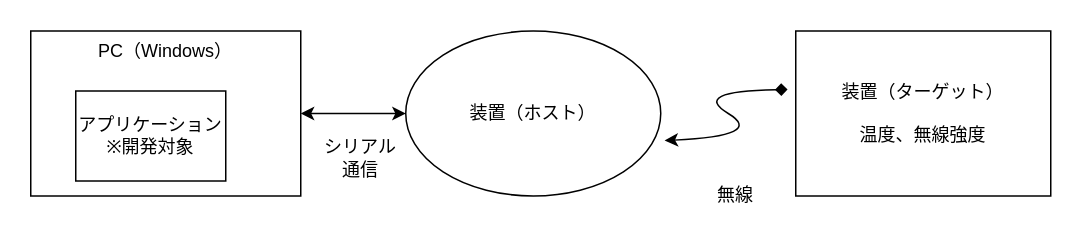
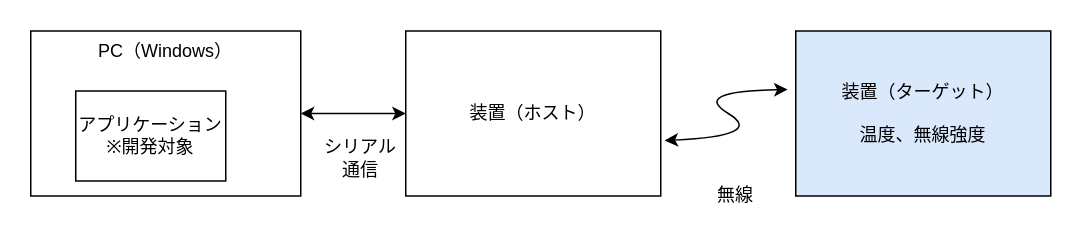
(775, 90) -> (776, 90)
(533, 113) -> (533, 113)
(923, 113) -> (923, 113)
